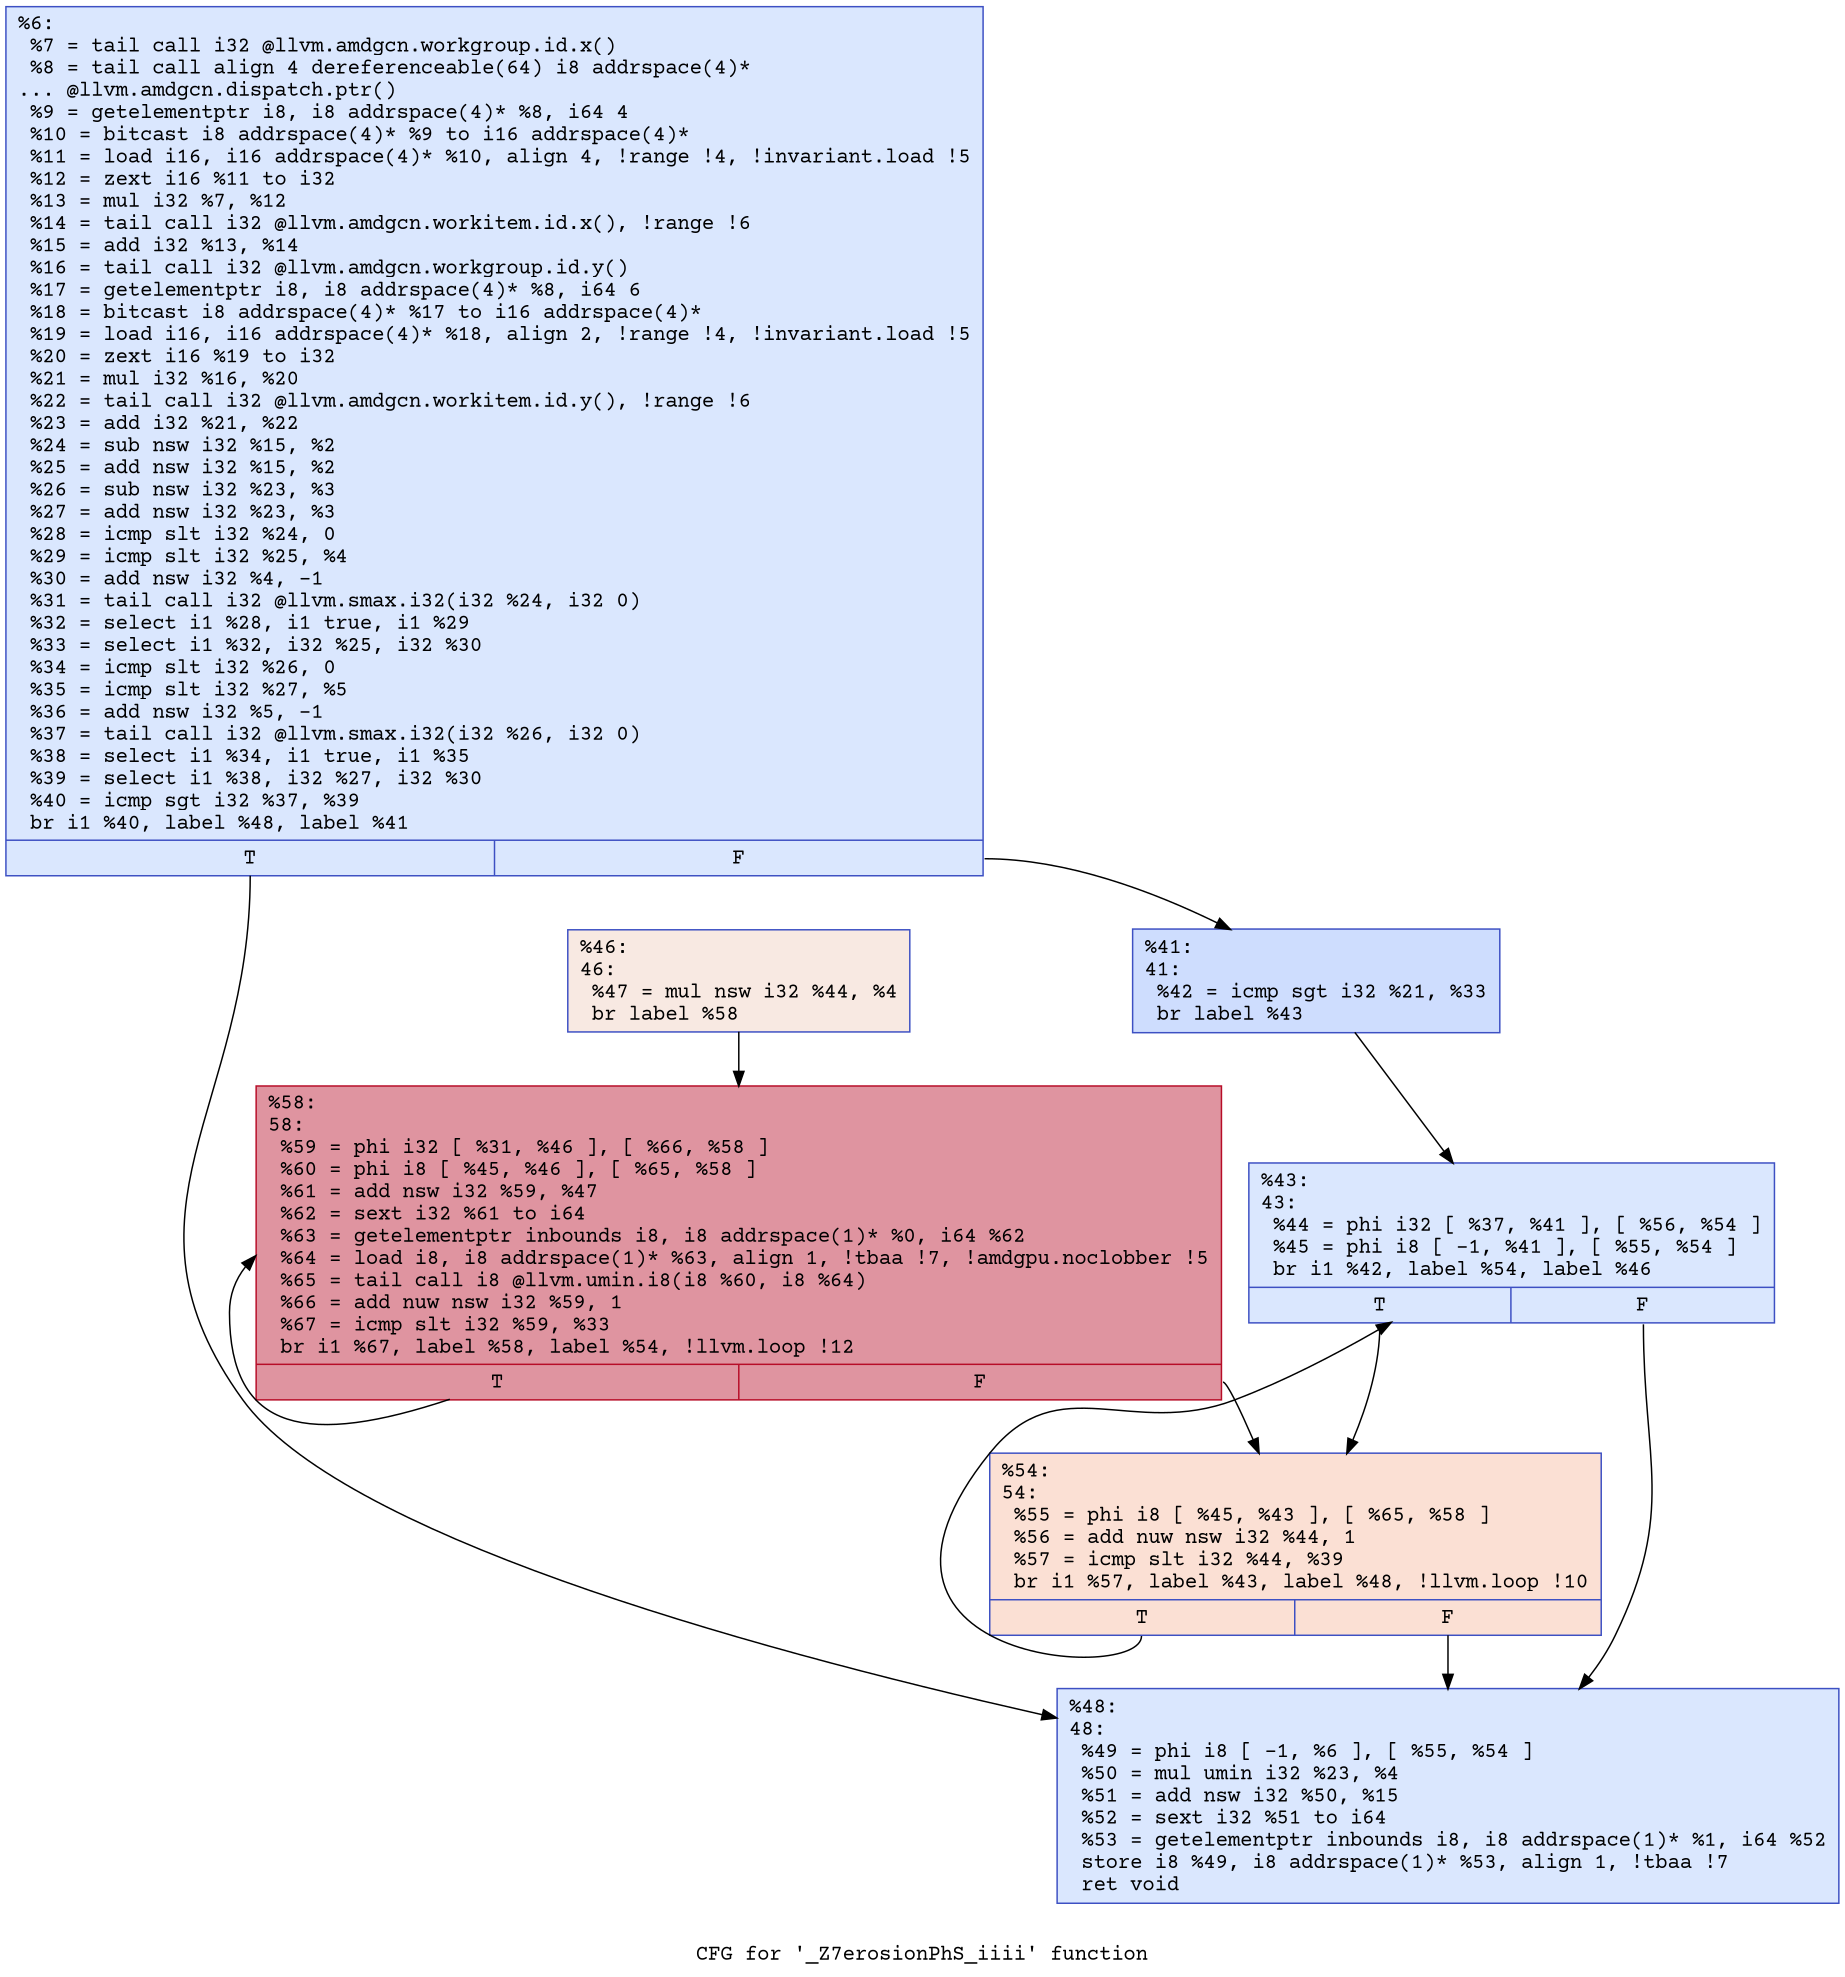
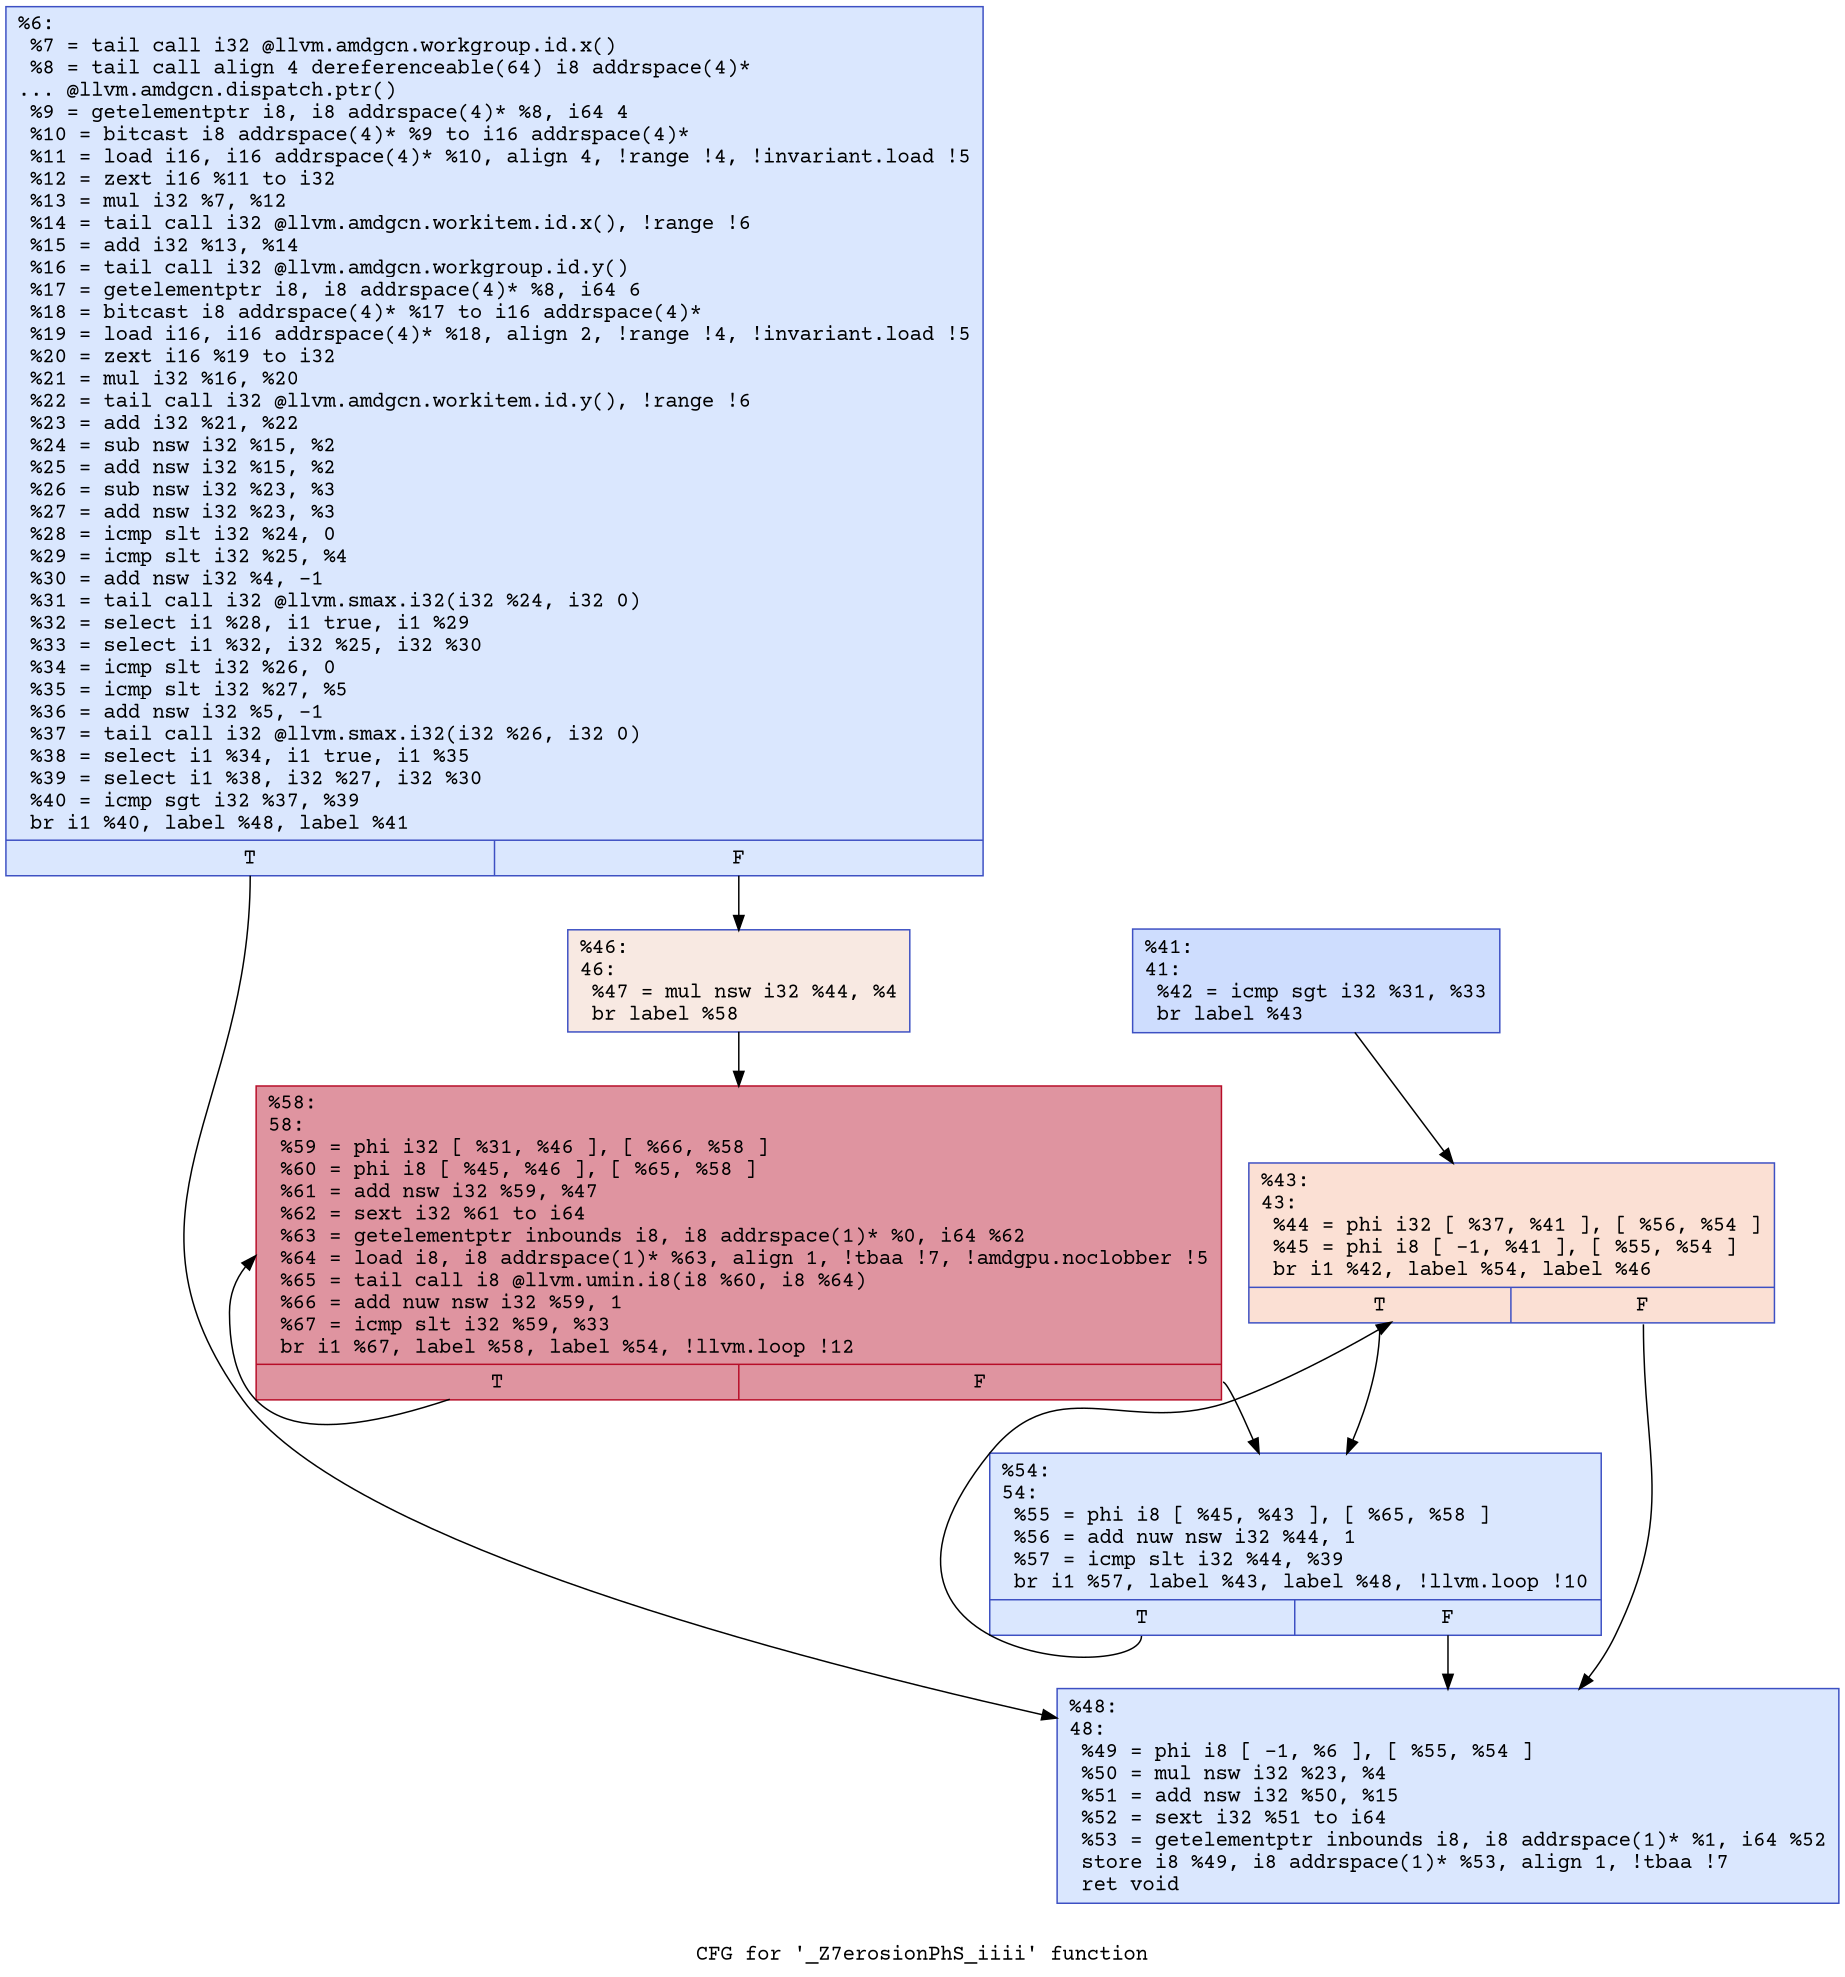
(1104, 878) -> (739, 896)
(1316, 991) -> (1316, 991)
(1512, 1243) -> (1512, 1243)
(1295, 1544) -> (1295, 1544)
(1234, 1773) -> (1228, 1773)
